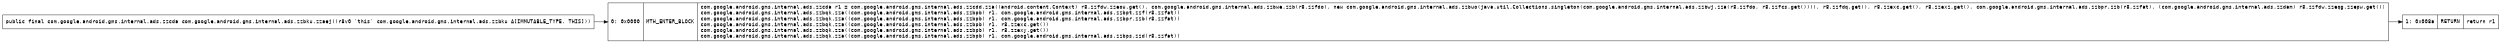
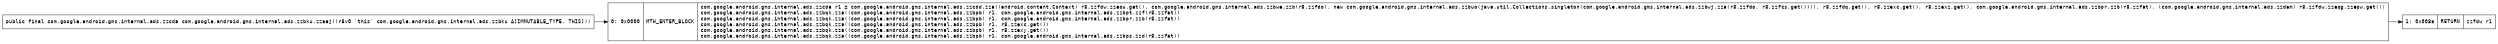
(2481, 22) -> (2479, 22)
